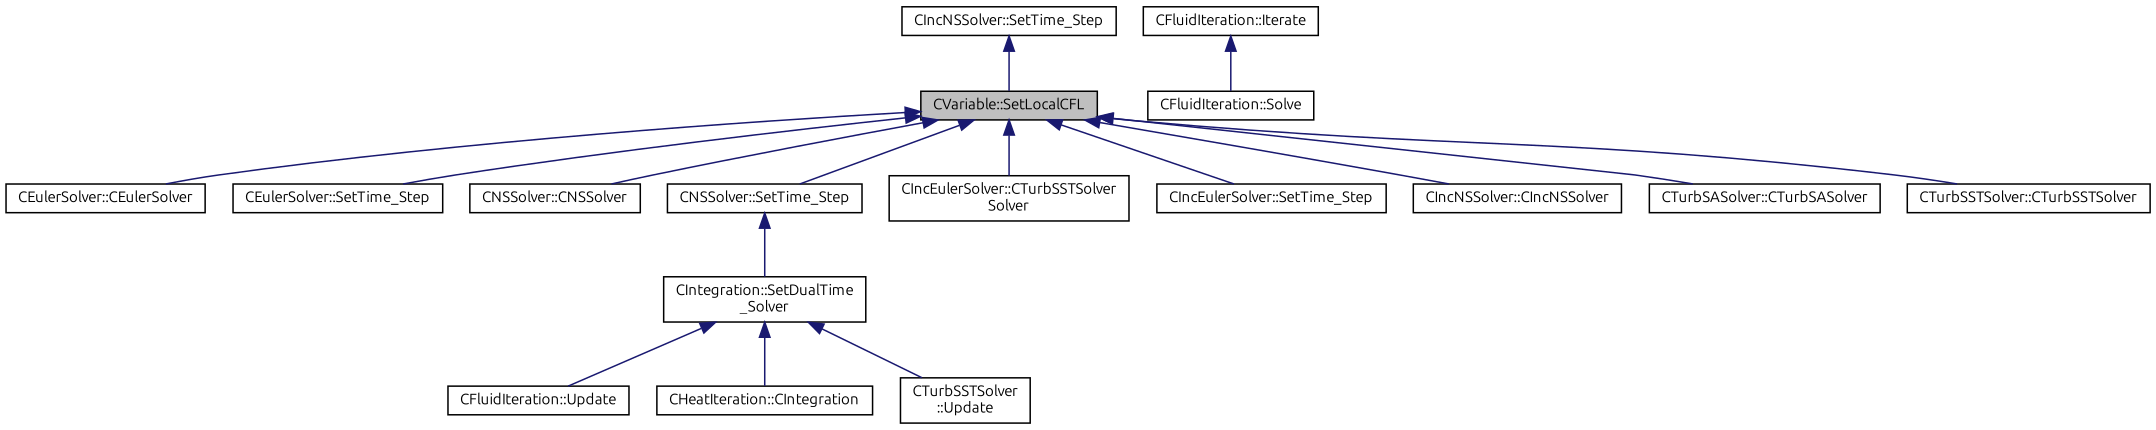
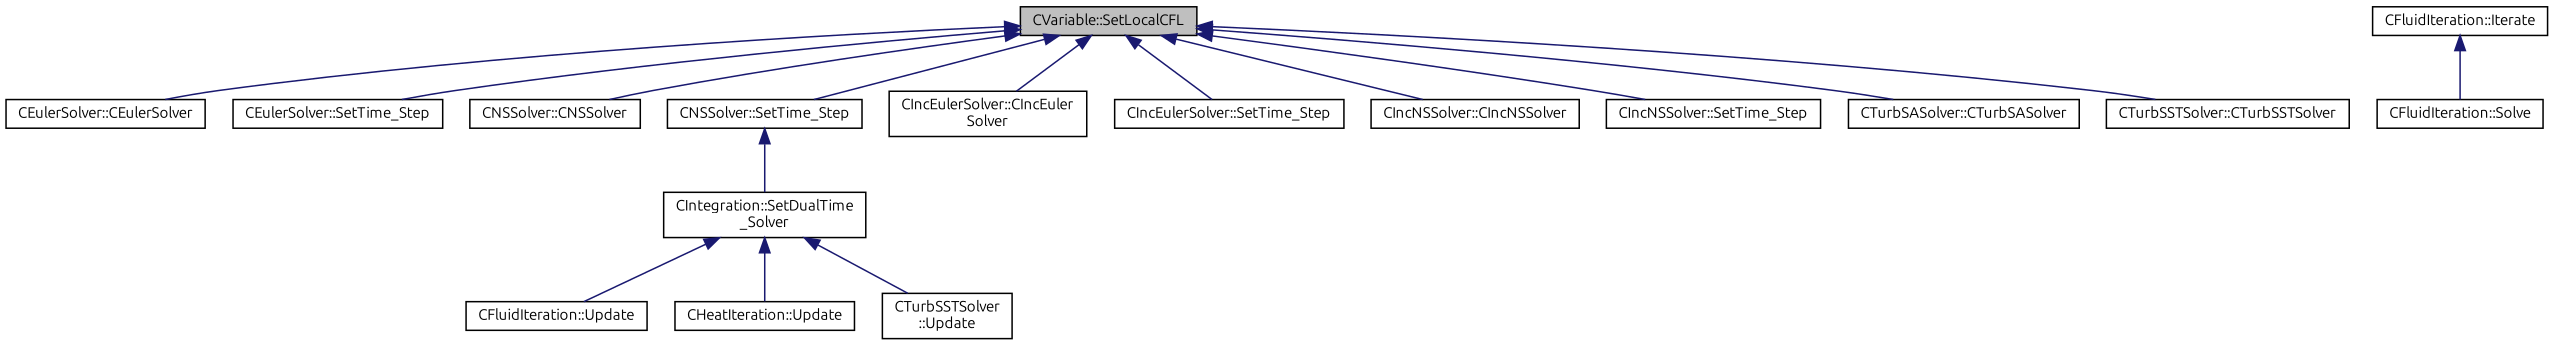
(1009, 71) -> (1429, 66)
(1009, 198) -> (988, 114)
(765, 400) -> (765, 316)
